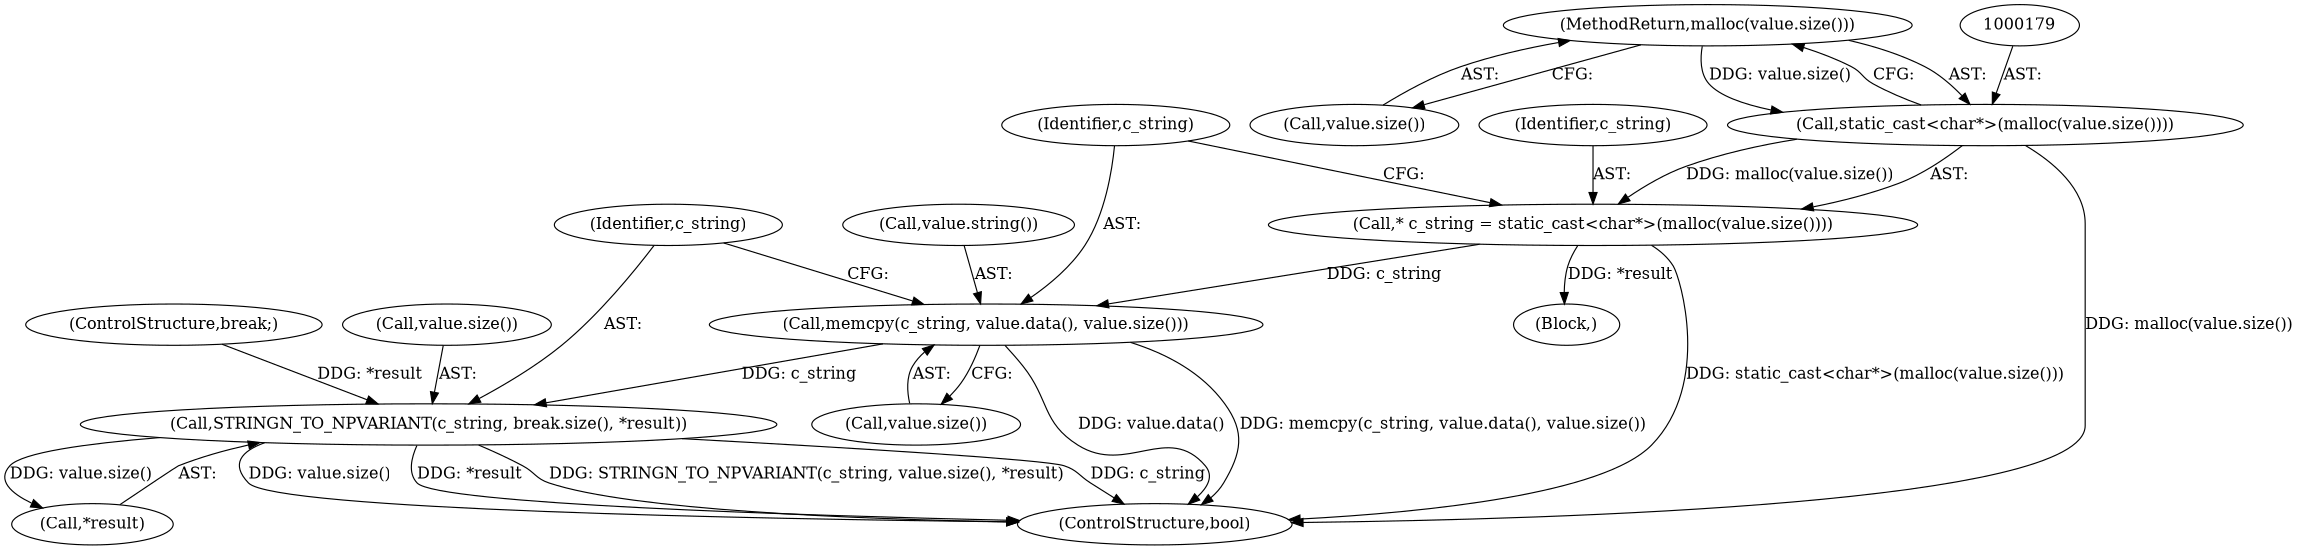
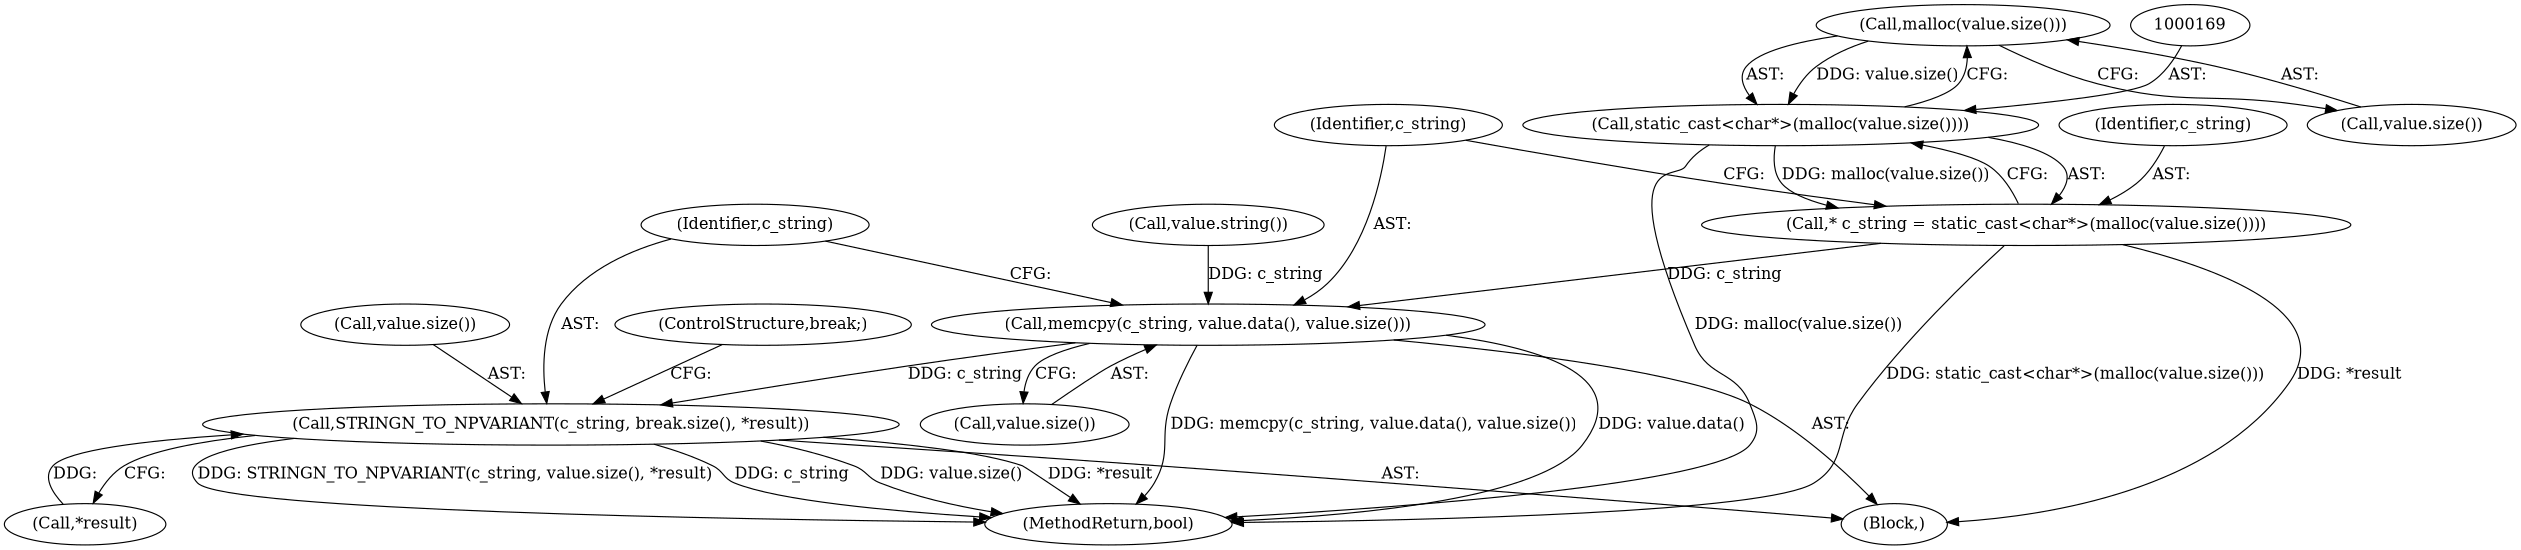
(1708, 25) -> (1963, 25)
(2020, 25) -> (2190, 25)
none -> (1979, 161)
(996, 275) -> (1266, 275)
none -> (1648, 374)
(370, 375) -> (694, 375)
(81, 474) -> (148, 474)
(200, 474) -> (78, 474)
none -> (1305, 477)
(1155, 524) -> (1108, 524)
